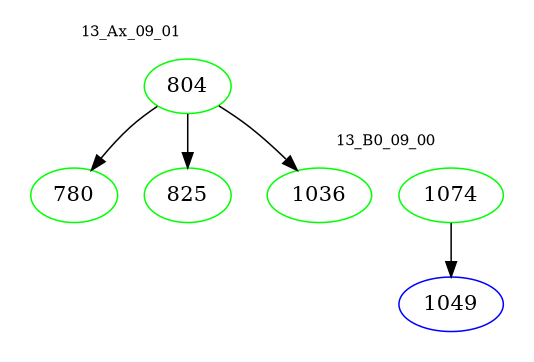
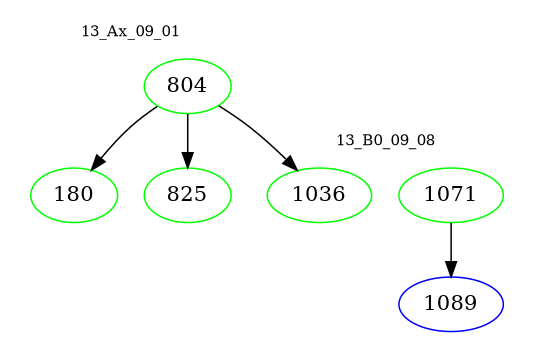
(386, 142) -> (386, 142)
(74, 195) -> (74, 195)
(451, 195) -> (451, 195)
(451, 304) -> (451, 304)
